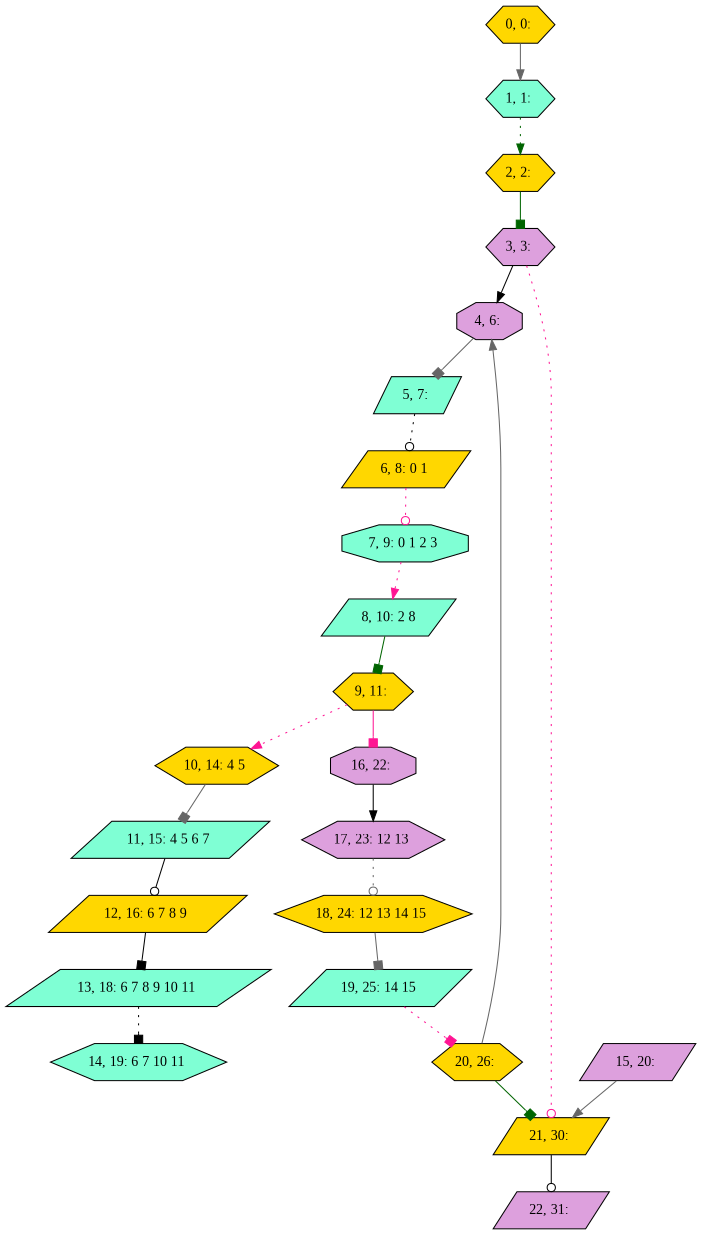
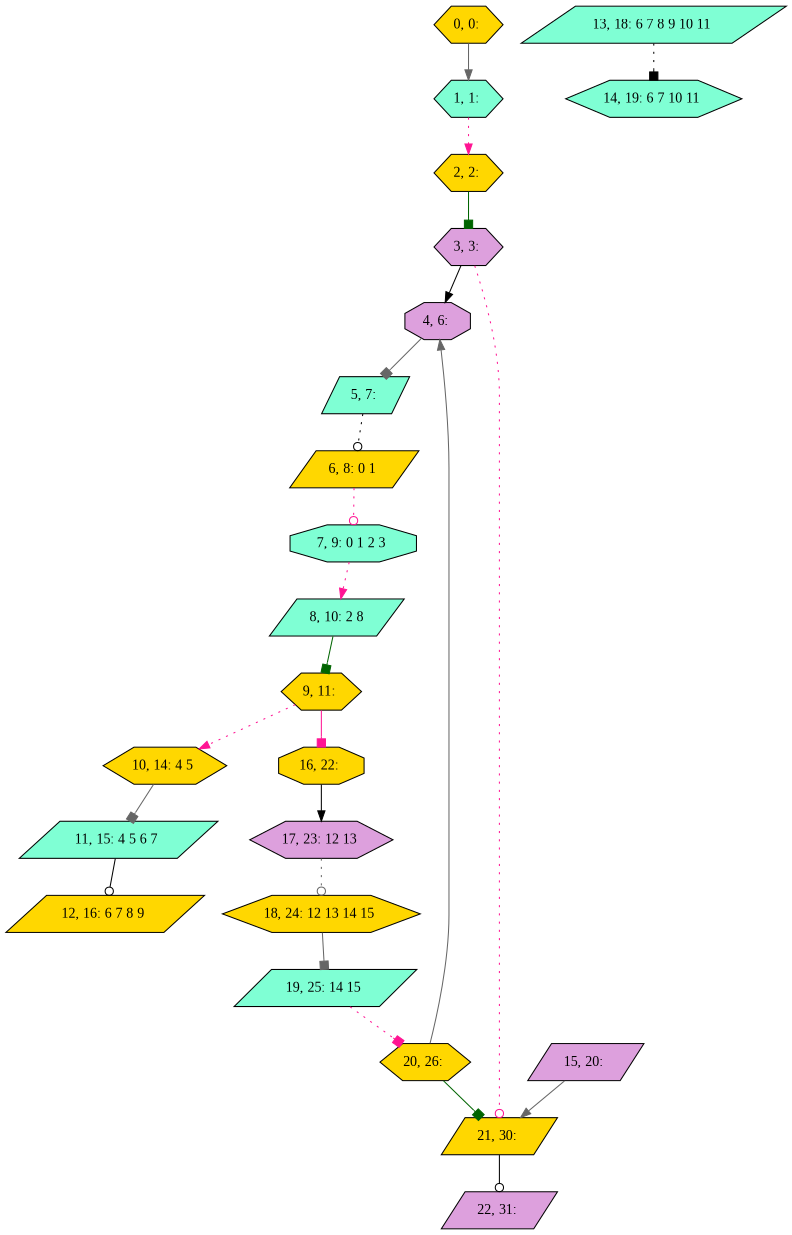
(520, 131) -> (469, 131)
(373, 766) -> (321, 766)
(144, 946) -> none
